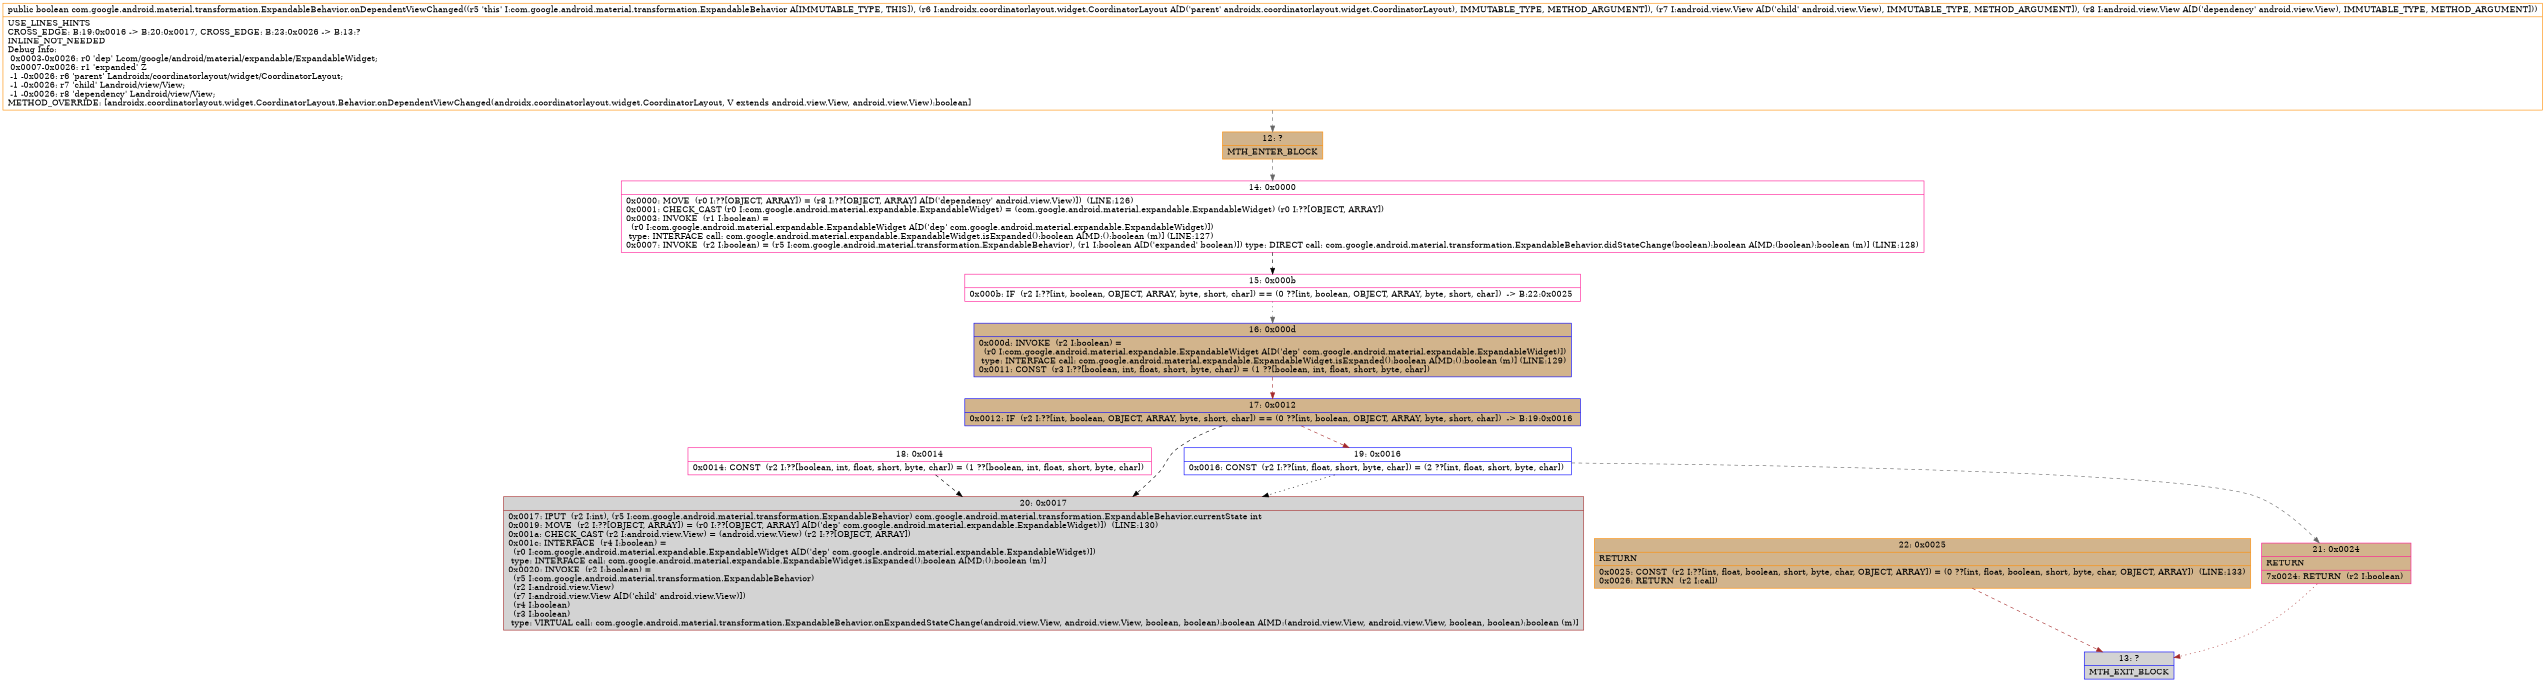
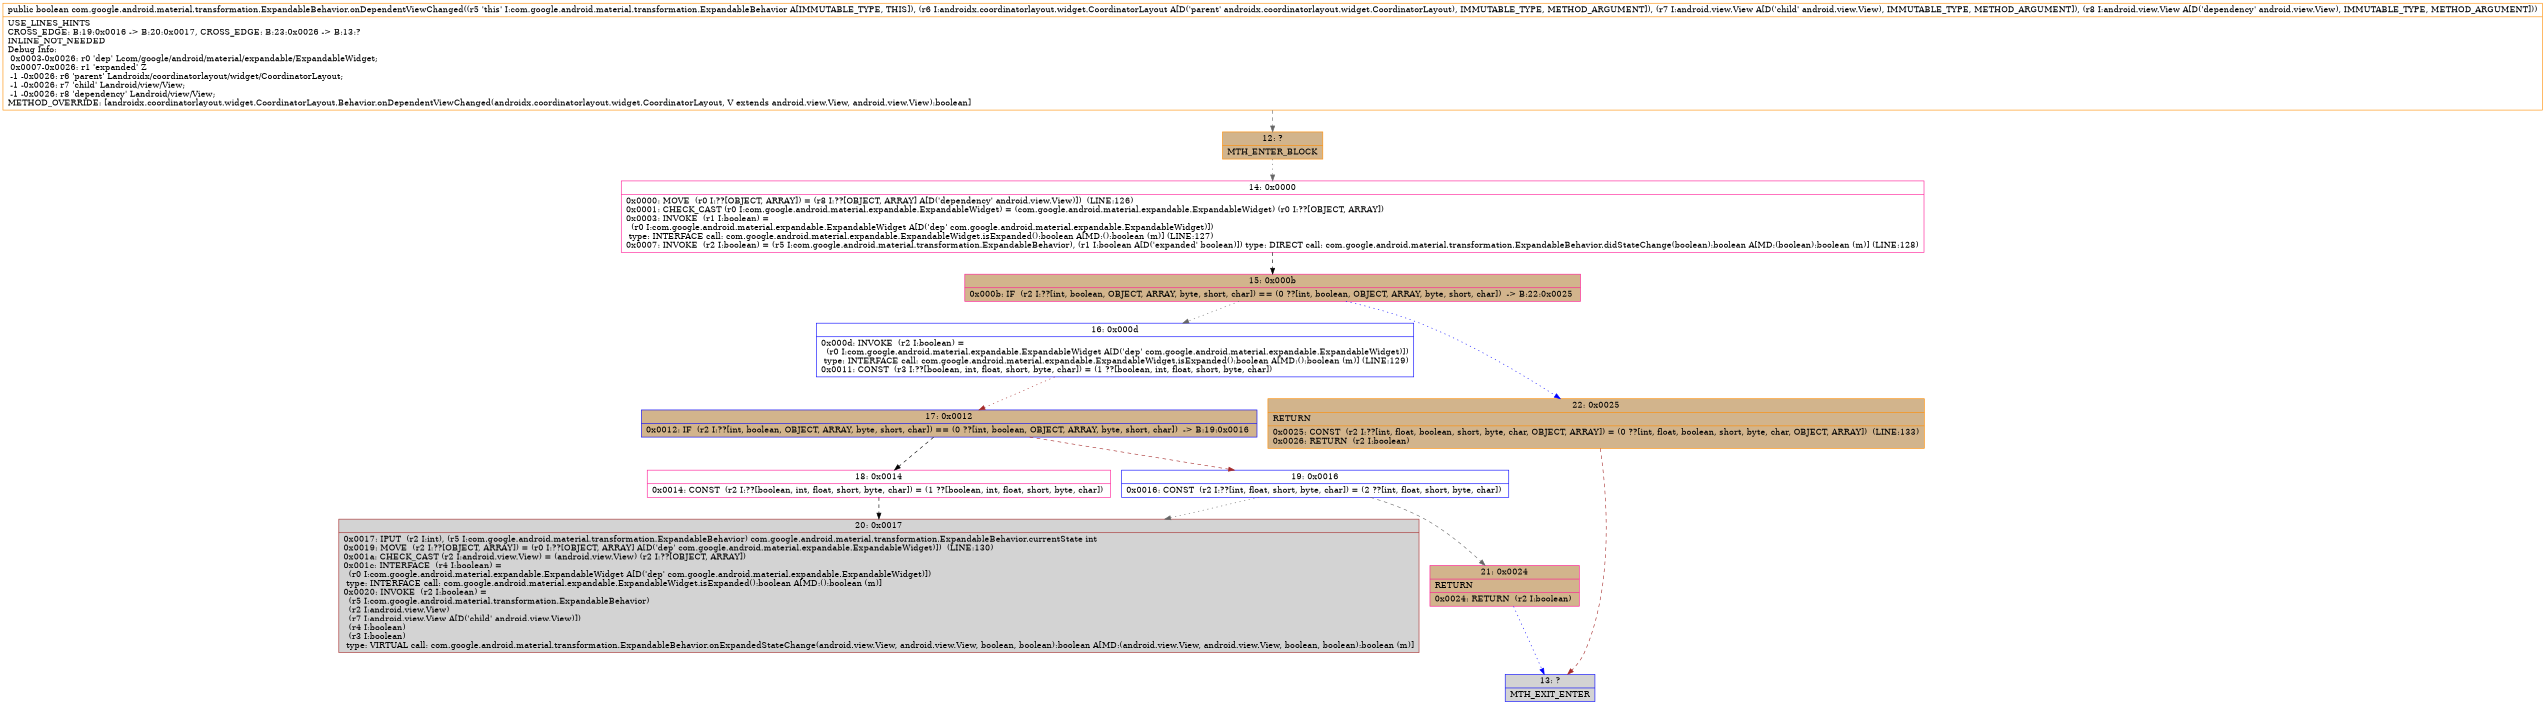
(1273, 167) -> (1273, 167)
(1273, 288) -> (1273, 288)
none -> (1455, 339)
(1273, 350) -> (1115, 350)
(1273, 385) -> (1020, 392)
(1174, 452) -> (916, 452)
(1301, 485) -> (1215, 508)
(2336, 577) -> (1505, 599)
(1660, 581) -> (1343, 441)
(2254, 631) -> (1528, 638)
(2129, 672) -> (1550, 694)
